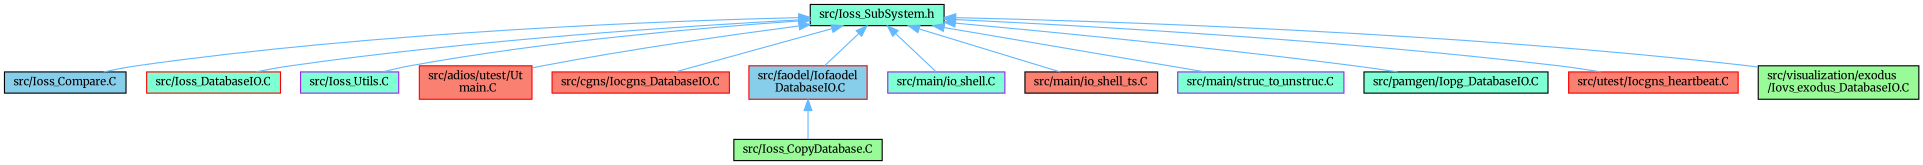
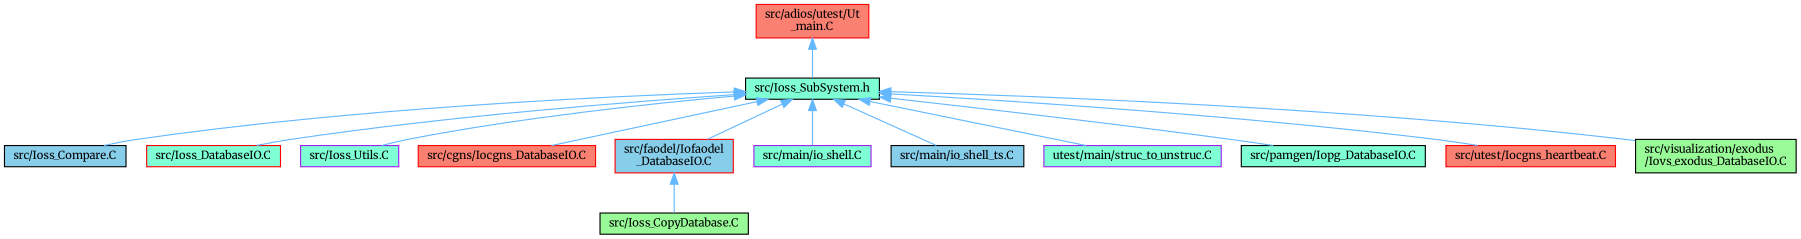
(665, 45) -> (812, 64)
(1091, 83) -> (957, 156)
(1261, 83) -> (1133, 156)
